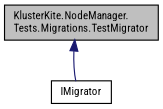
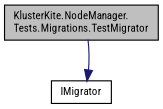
(74, 66) -> (89, 55)
